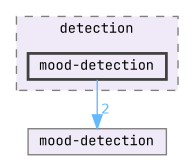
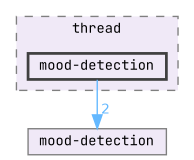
(97, 29) -> (97, 29)
